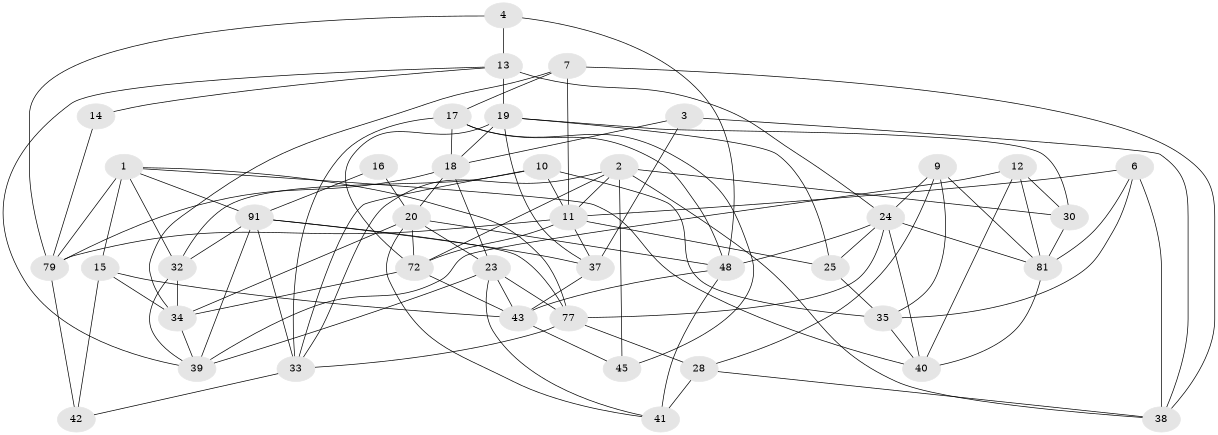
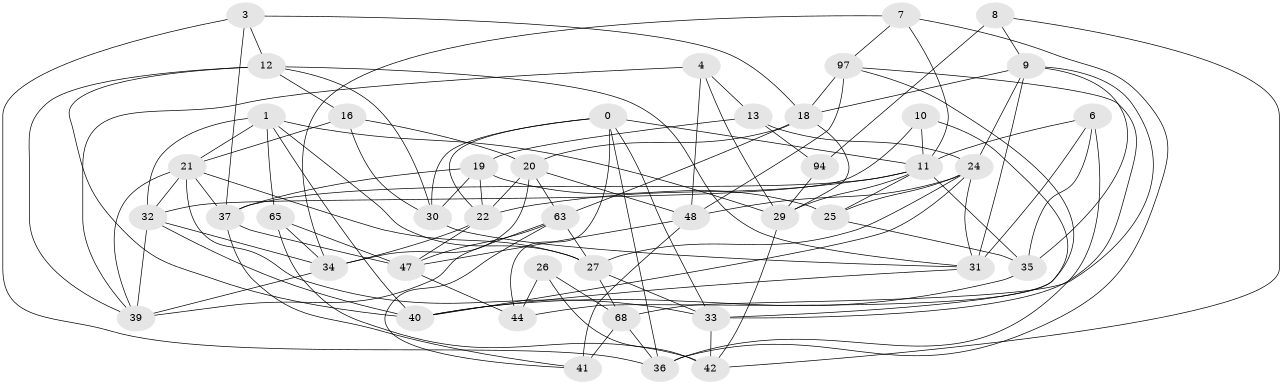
none -> (995, 15)
none -> (256, 41)
none -> (304, 90)
(85, 99) -> (290, 96)
(96, 116) -> (820, 167)
(452, 116) -> (844, 66)
(477, 142) -> (929, 88)
(619, 167) -> (608, 116)
none -> (372, 173)
(255, 217) -> (187, 167)
(50, 268) -> (780, 217)
(100, 268) -> (276, 217)
(414, 268) -> (483, 217)
(492, 268) -> (560, 217)
none -> (543, 268)
(691, 268) -> (976, 217)
(1043, 268) -> (976, 268)
none -> (271, 277)
(518, 318) -> (406, 268)
(569, 318) -> (593, 268)
(474, 363) -> (358, 325)
(622, 369) -> (518, 318)
(699, 369) -> (621, 318)
(1161, 419) -> (660, 369)
